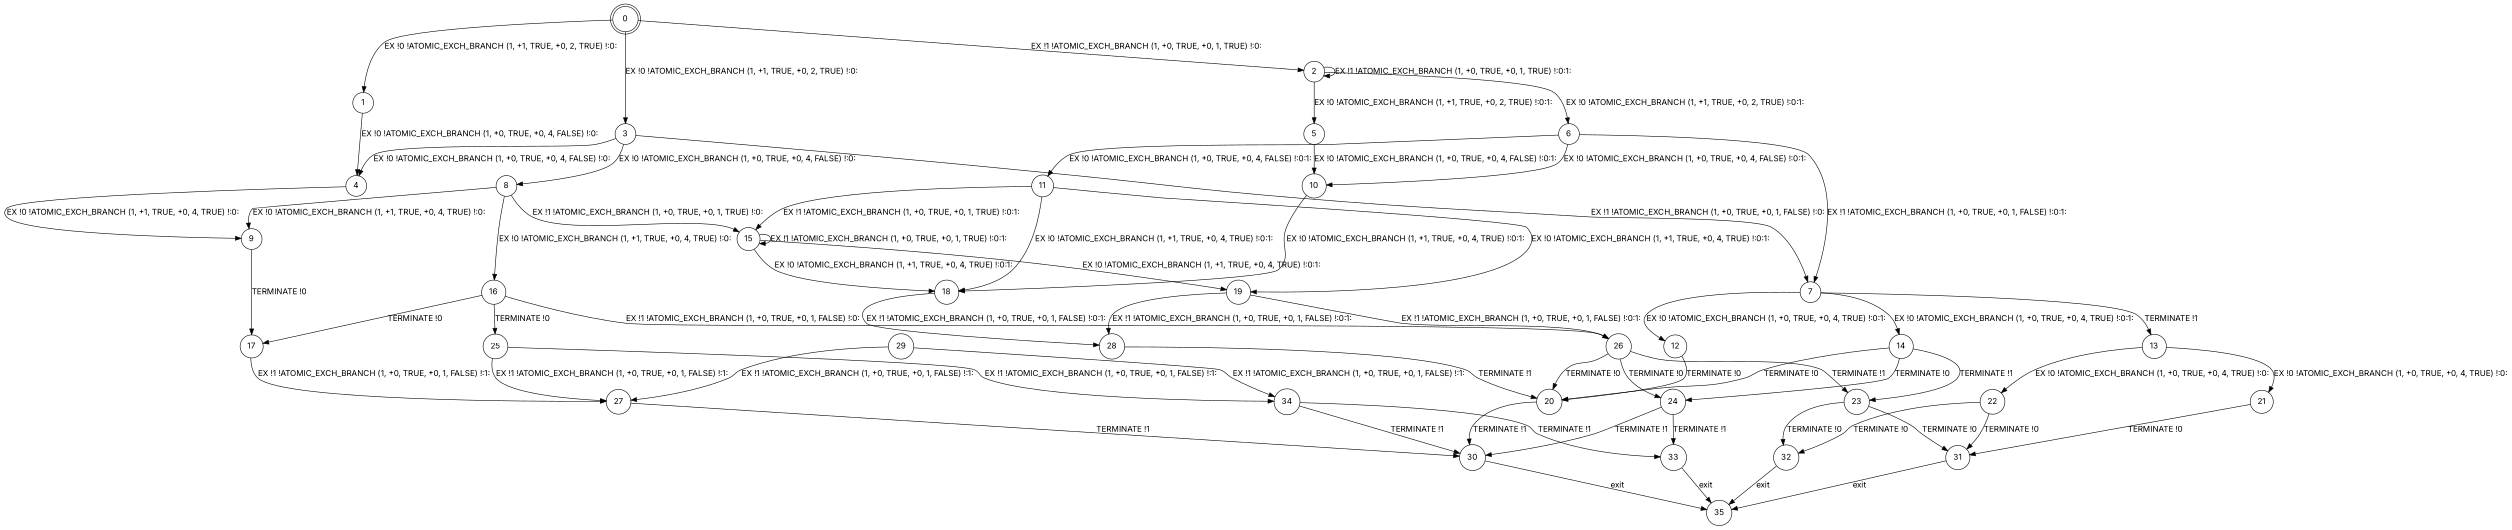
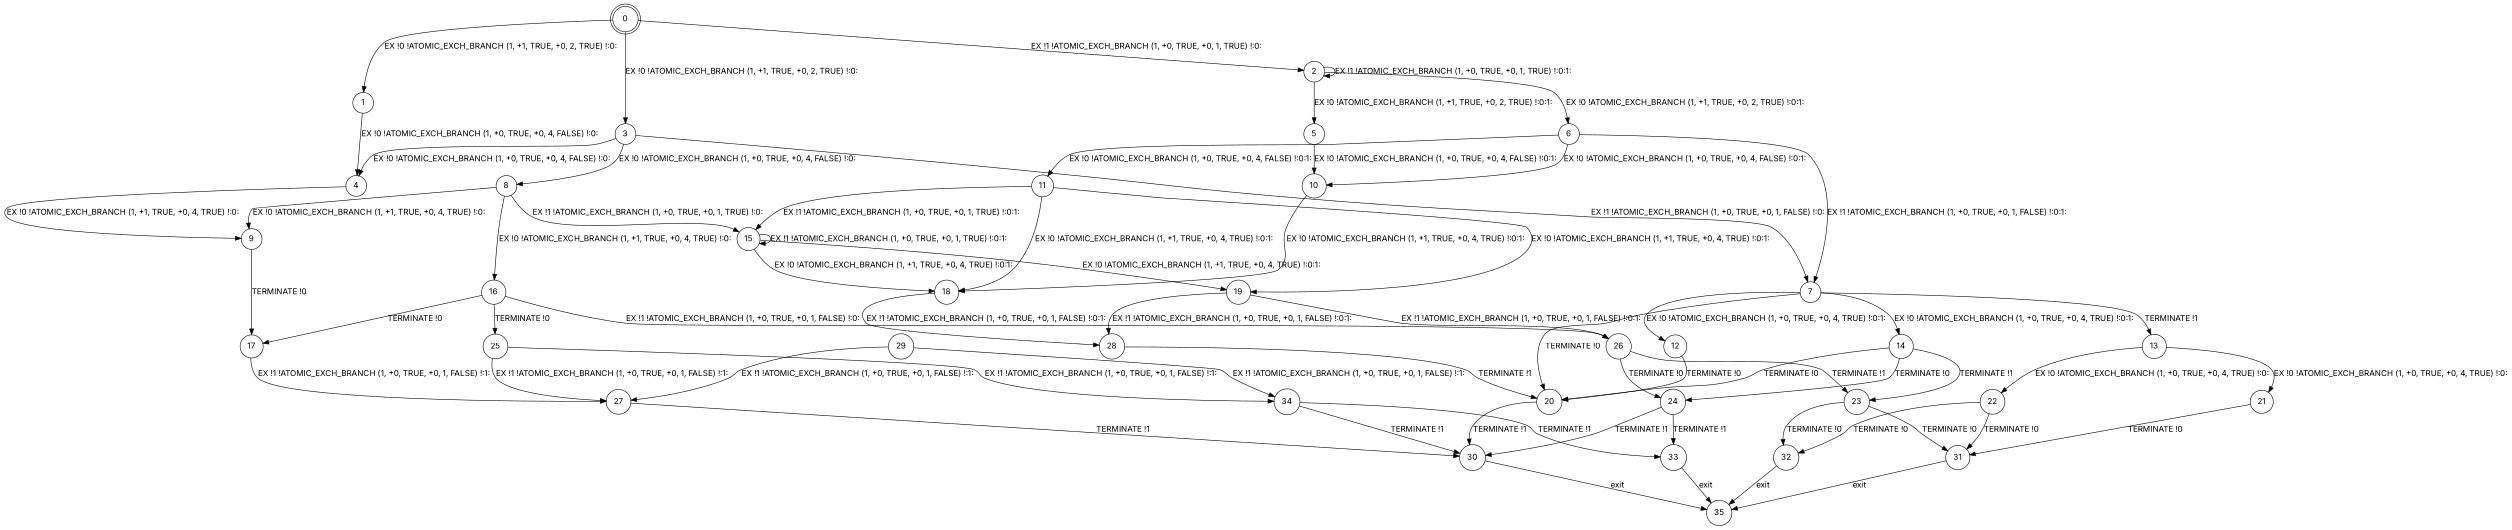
(1578, 363) -> (1638, 315)
